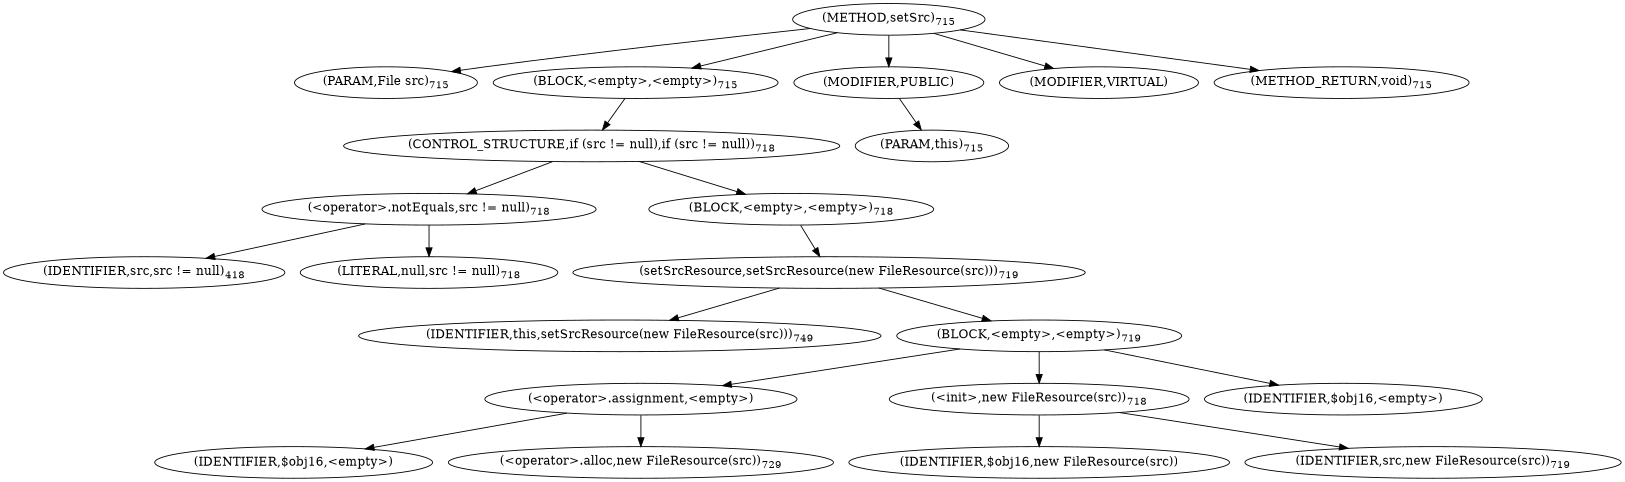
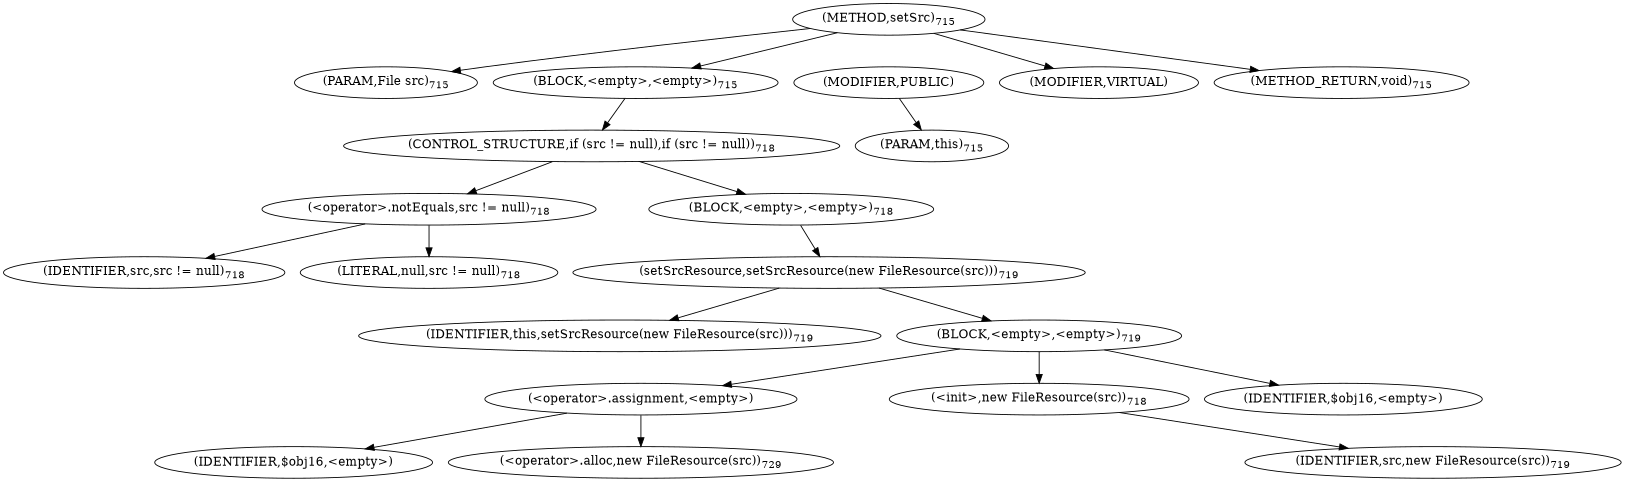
(889, 47) -> none
(235, 271) -> (235, 271)
(804, 335) -> (804, 335)
(1039, 462) -> none
